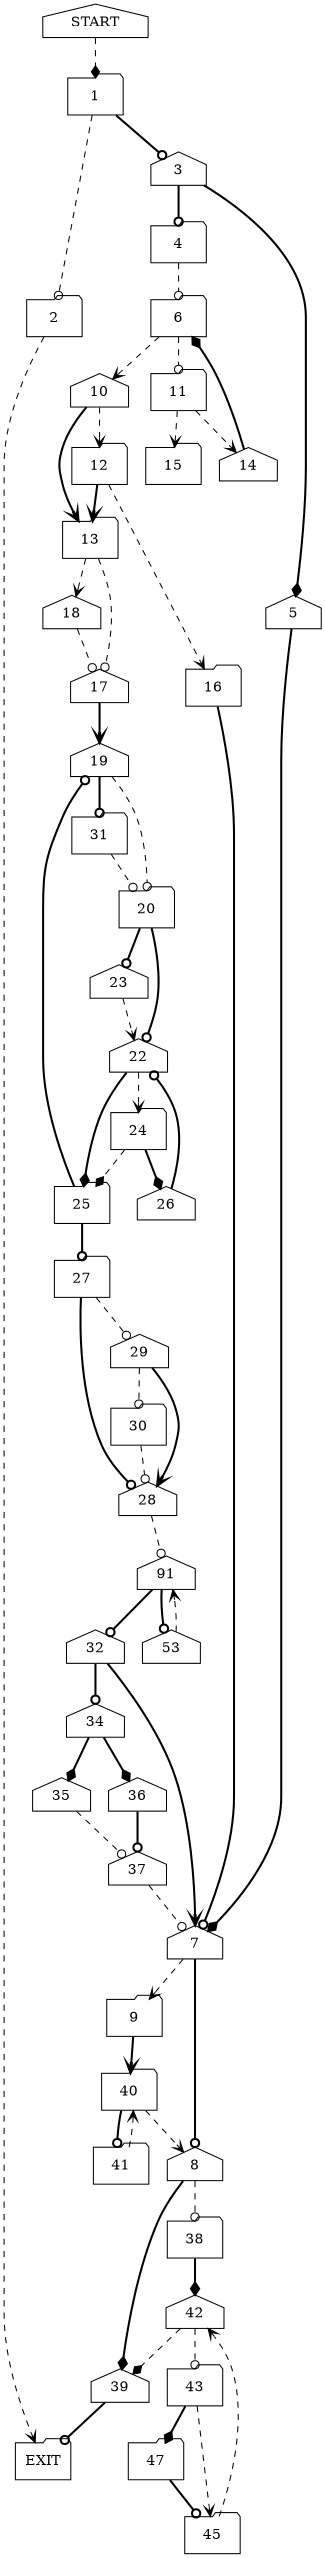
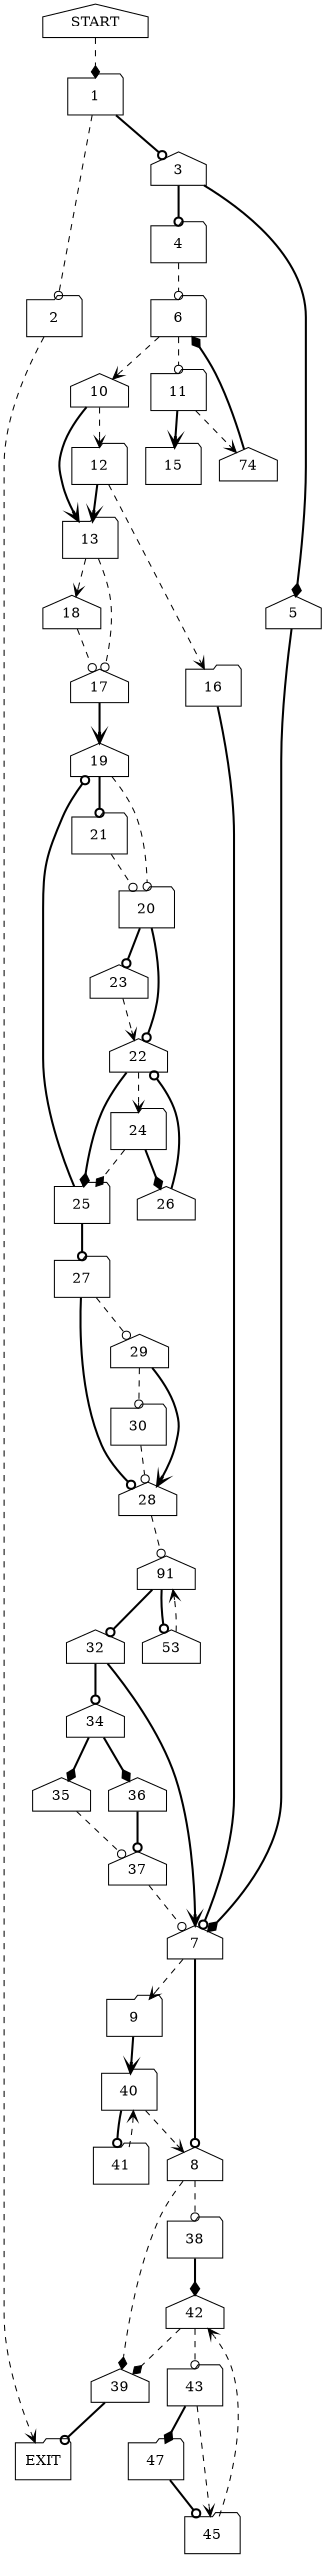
(176, 424) -> (176, 424)
(248, 466) -> (248, 466)
(100, 835) -> (100, 835)
(143, 2265) -> (143, 2265)
